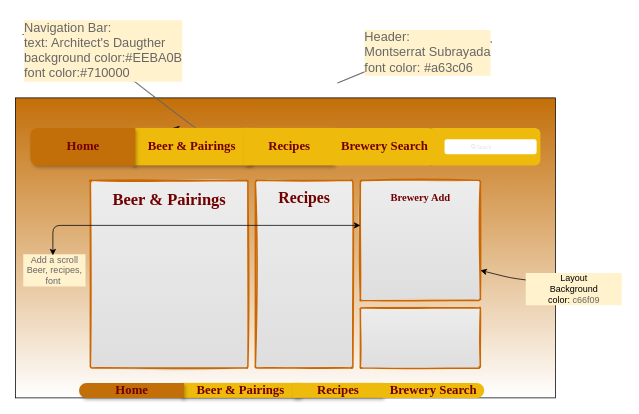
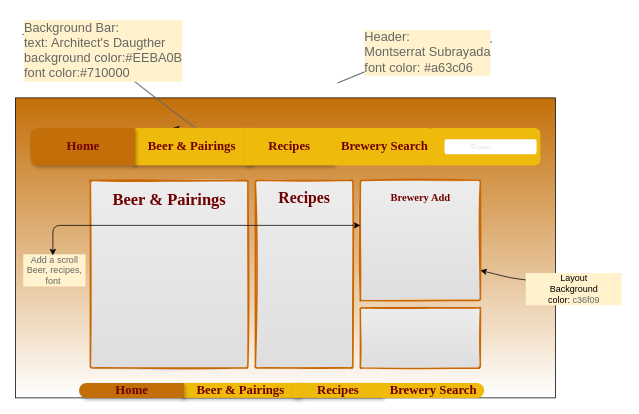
(109, 51) -> (109, 51)
(574, 289) -> (574, 289)
